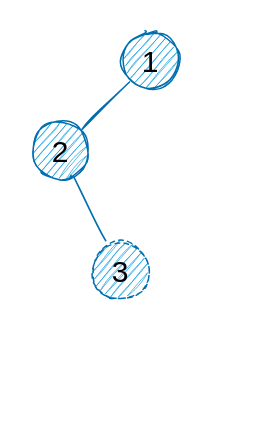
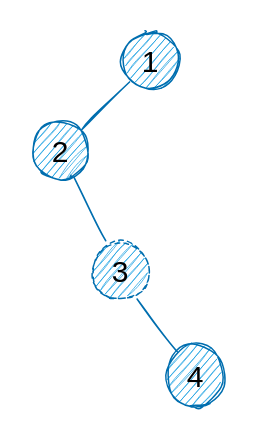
none -> (157, 325)
none -> (196, 376)
